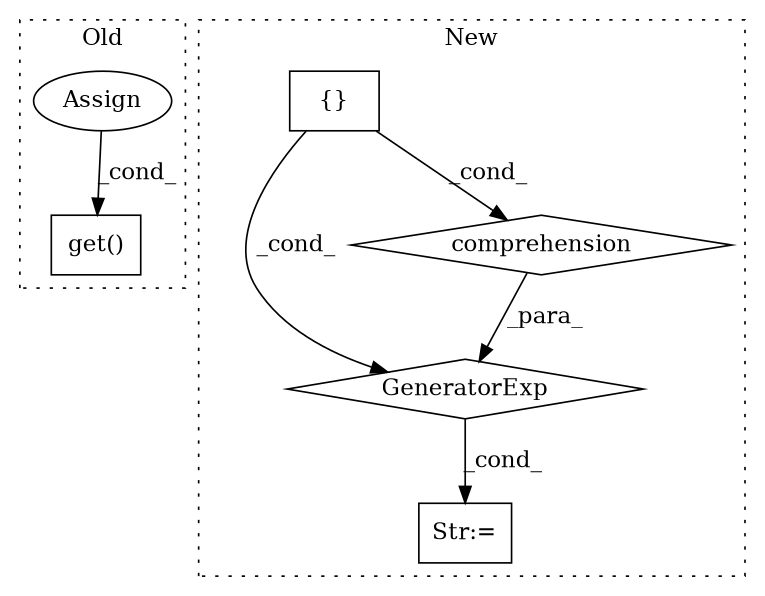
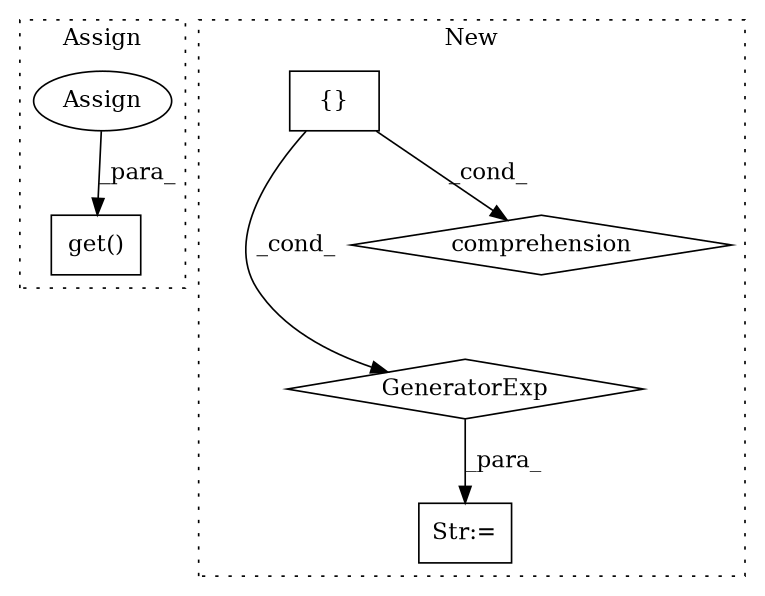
(103, 39) -> (103, 39)
(137, 173) -> (137, 173)
(507, 310) -> none
(503, 461) -> (503, 461)
